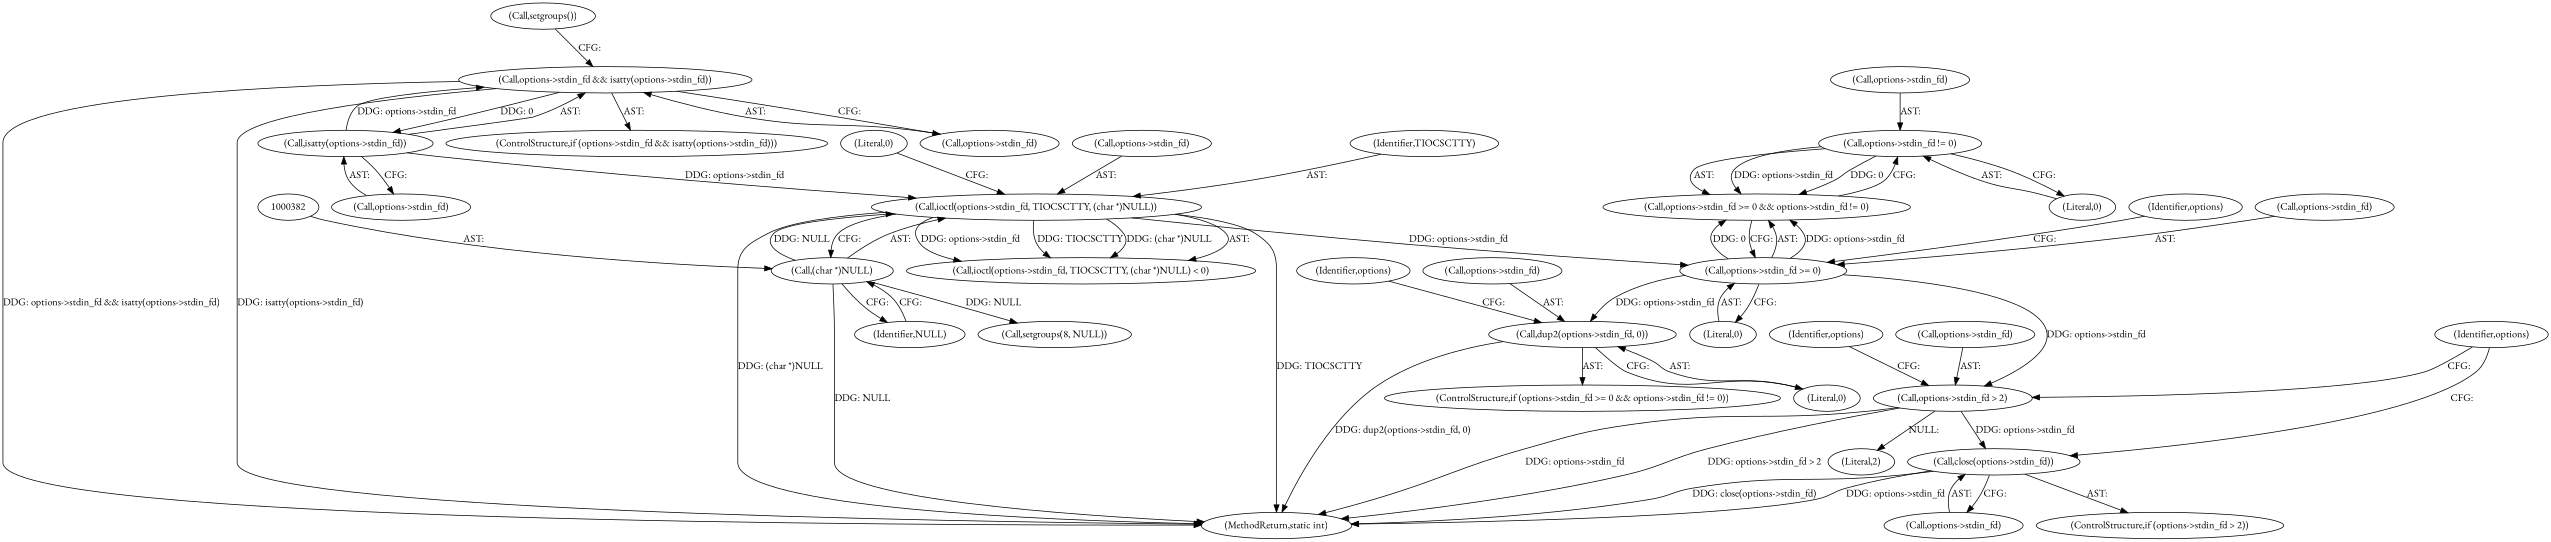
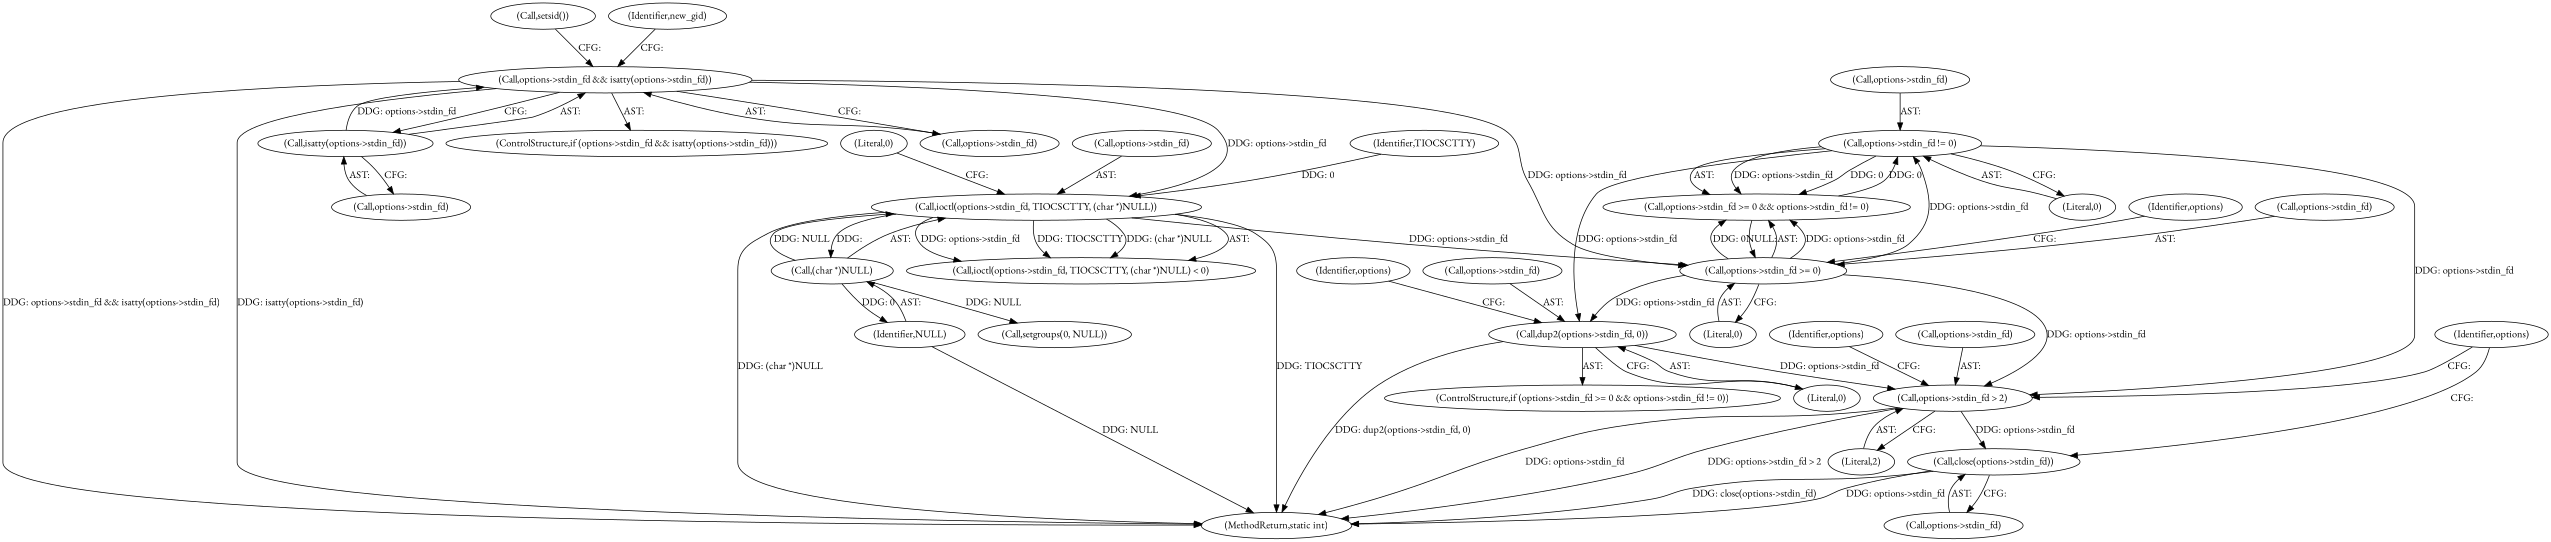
(543, 16) -> (543, 16)
none -> (668, 16)
none -> (1252, 93)
(517, 112) -> (517, 112)
(1318, 175) -> (1318, 175)
(1906, 175) -> (1906, 175)
none -> (1651, 176)
(658, 178) -> (1050, 96)
(288, 207) -> none
(851, 239) -> (851, 239)
(1763, 239) -> (1763, 239)
none -> (1913, 240)
none -> (2415, 242)
(879, 303) -> (879, 303)
(912, 303) -> (912, 303)
(1055, 334) -> (1055, 334)
none -> (1761, 369)
none -> (1875, 426)
(1925, 430) -> (1925, 430)
(922, 497) -> (1089, 428)
(2160, 526) -> none
